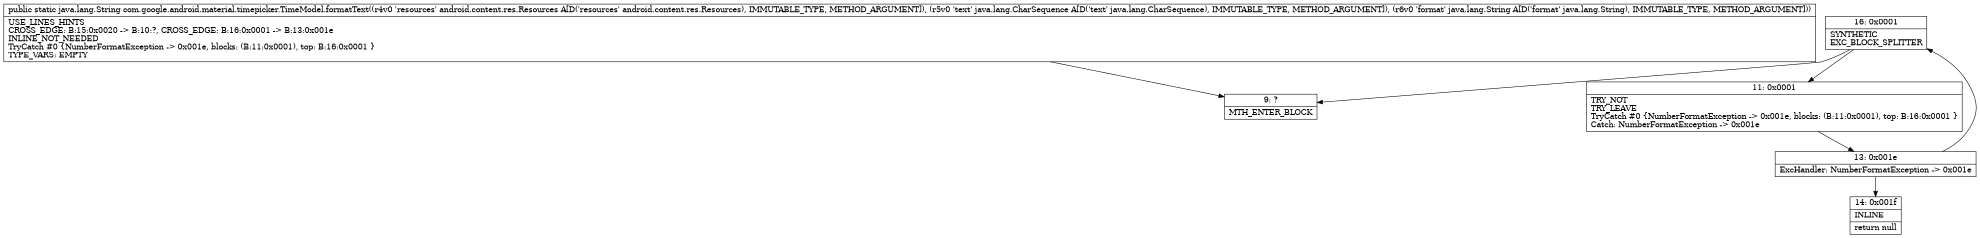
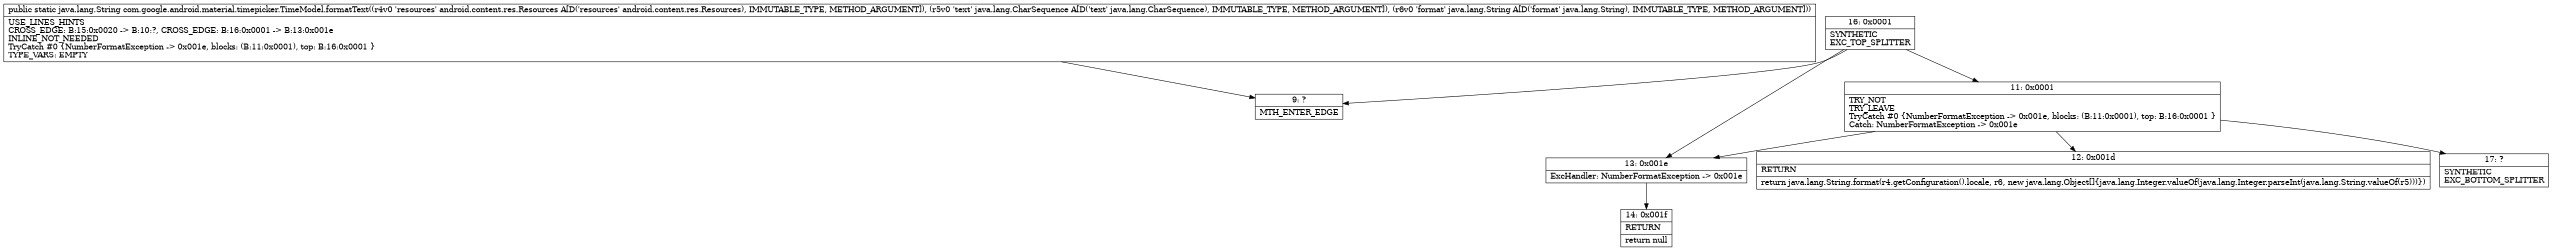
(1876, 43) -> (1870, 43)
(1975, 99) -> (1757, 102)
(1271, 113) -> (1299, 113)
none -> (2093, 170)
none -> (2494, 170)
(1869, 215) -> (1643, 228)
